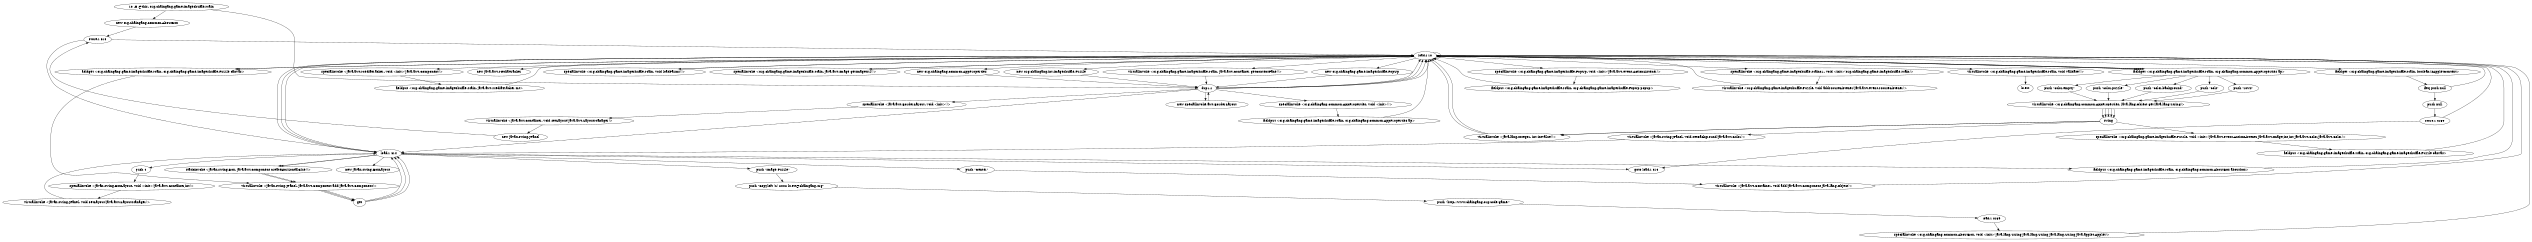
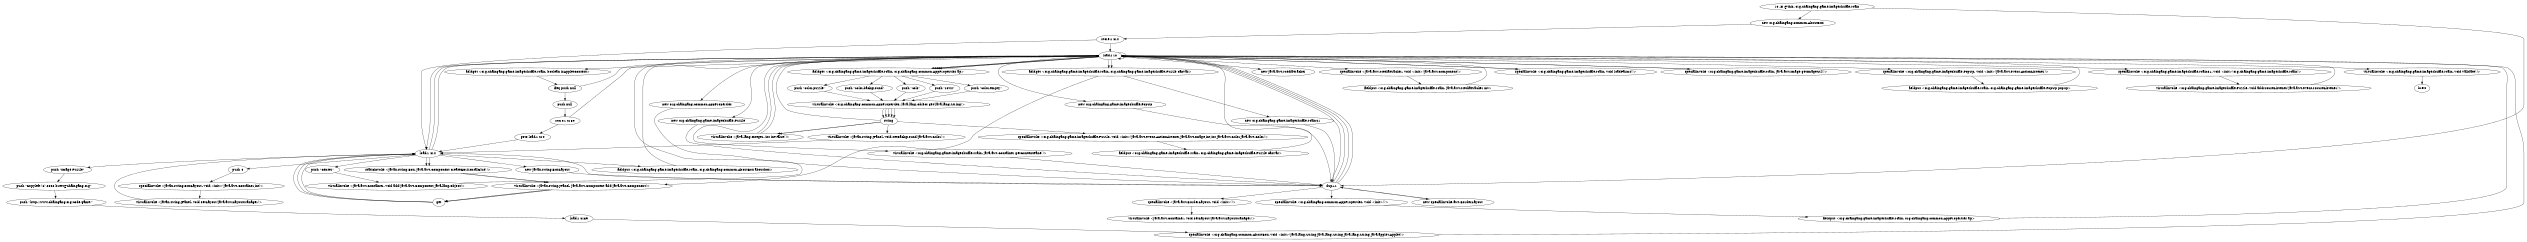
none -> (782, 72)
(1051, 72) -> (708, 121)
none -> (1282, 121)
(521, 137) -> none
(1014, 162) -> (480, 145)
none -> (944, 183)
